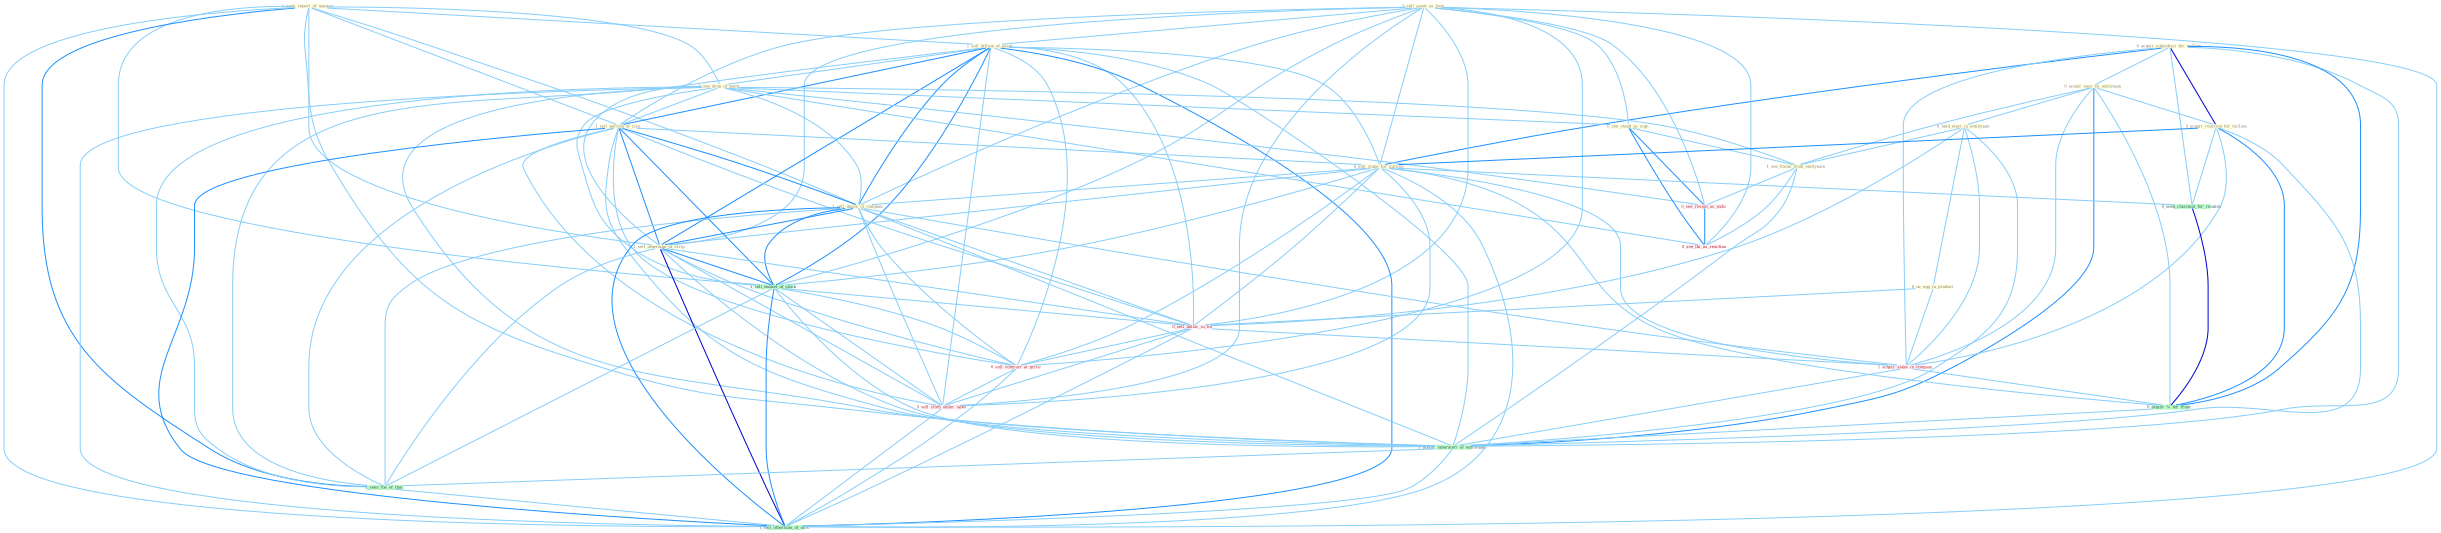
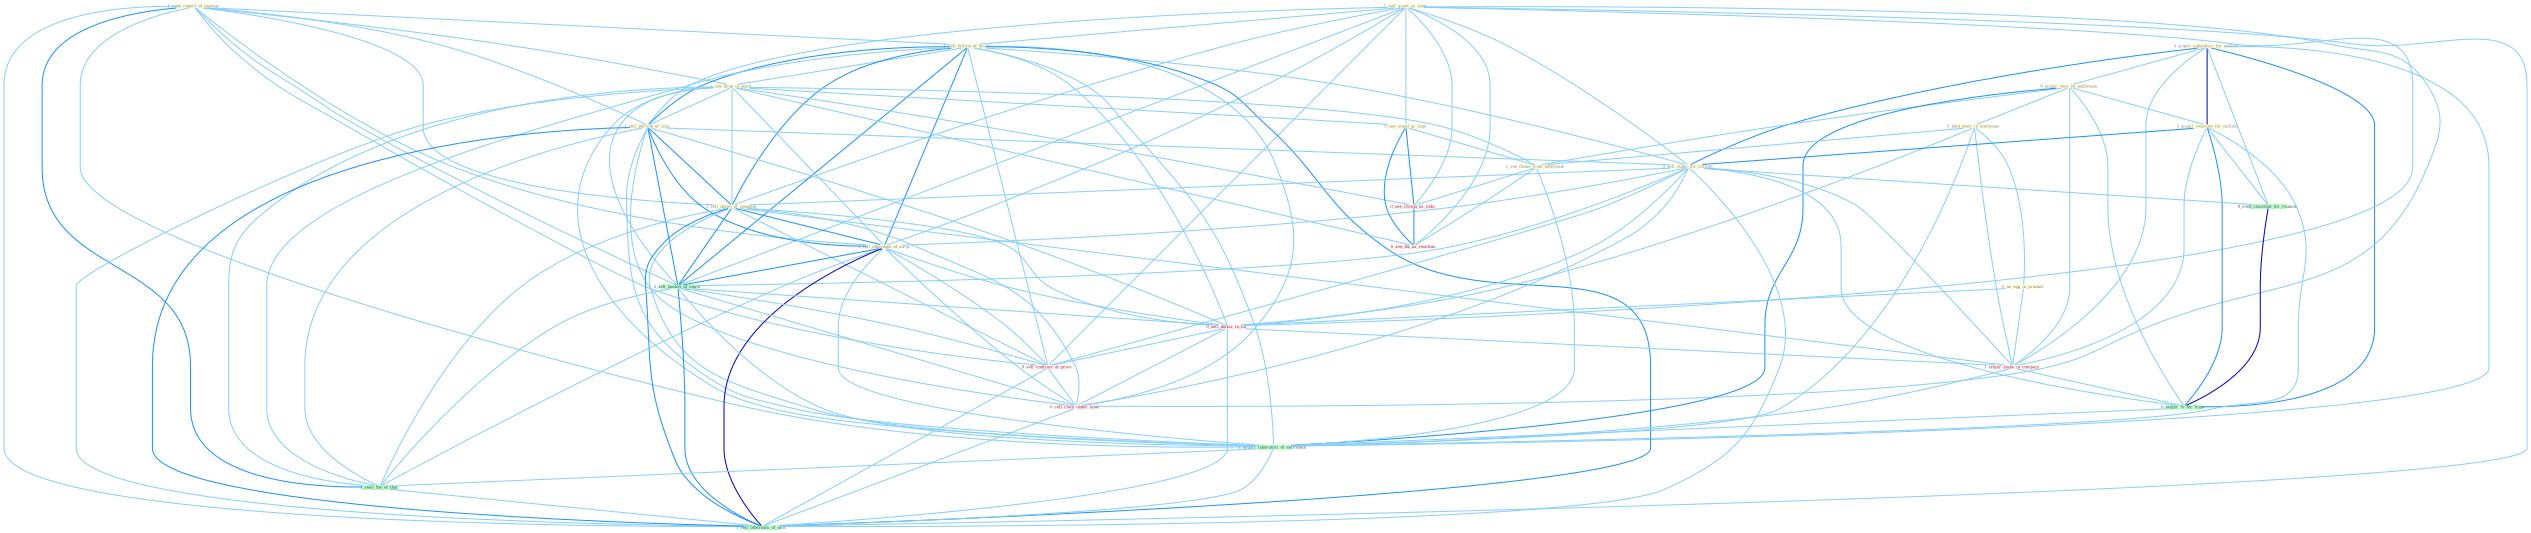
(754, 310) -> (565, 247)
